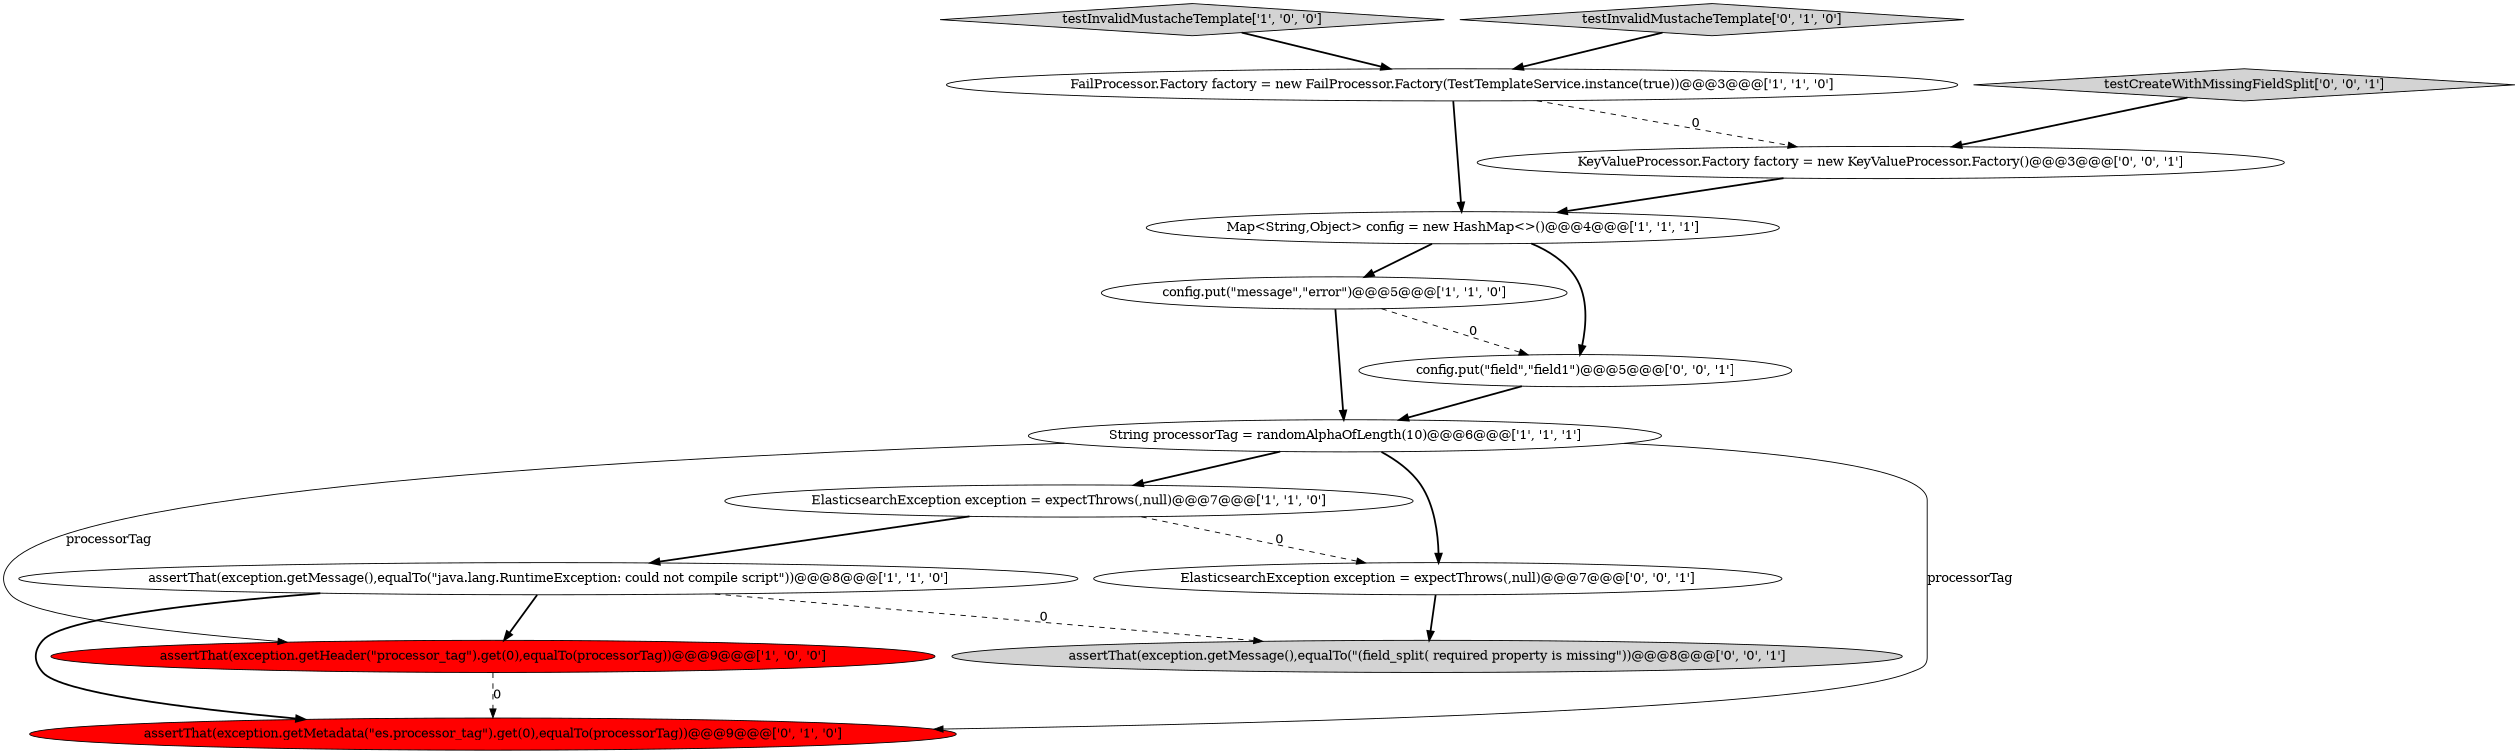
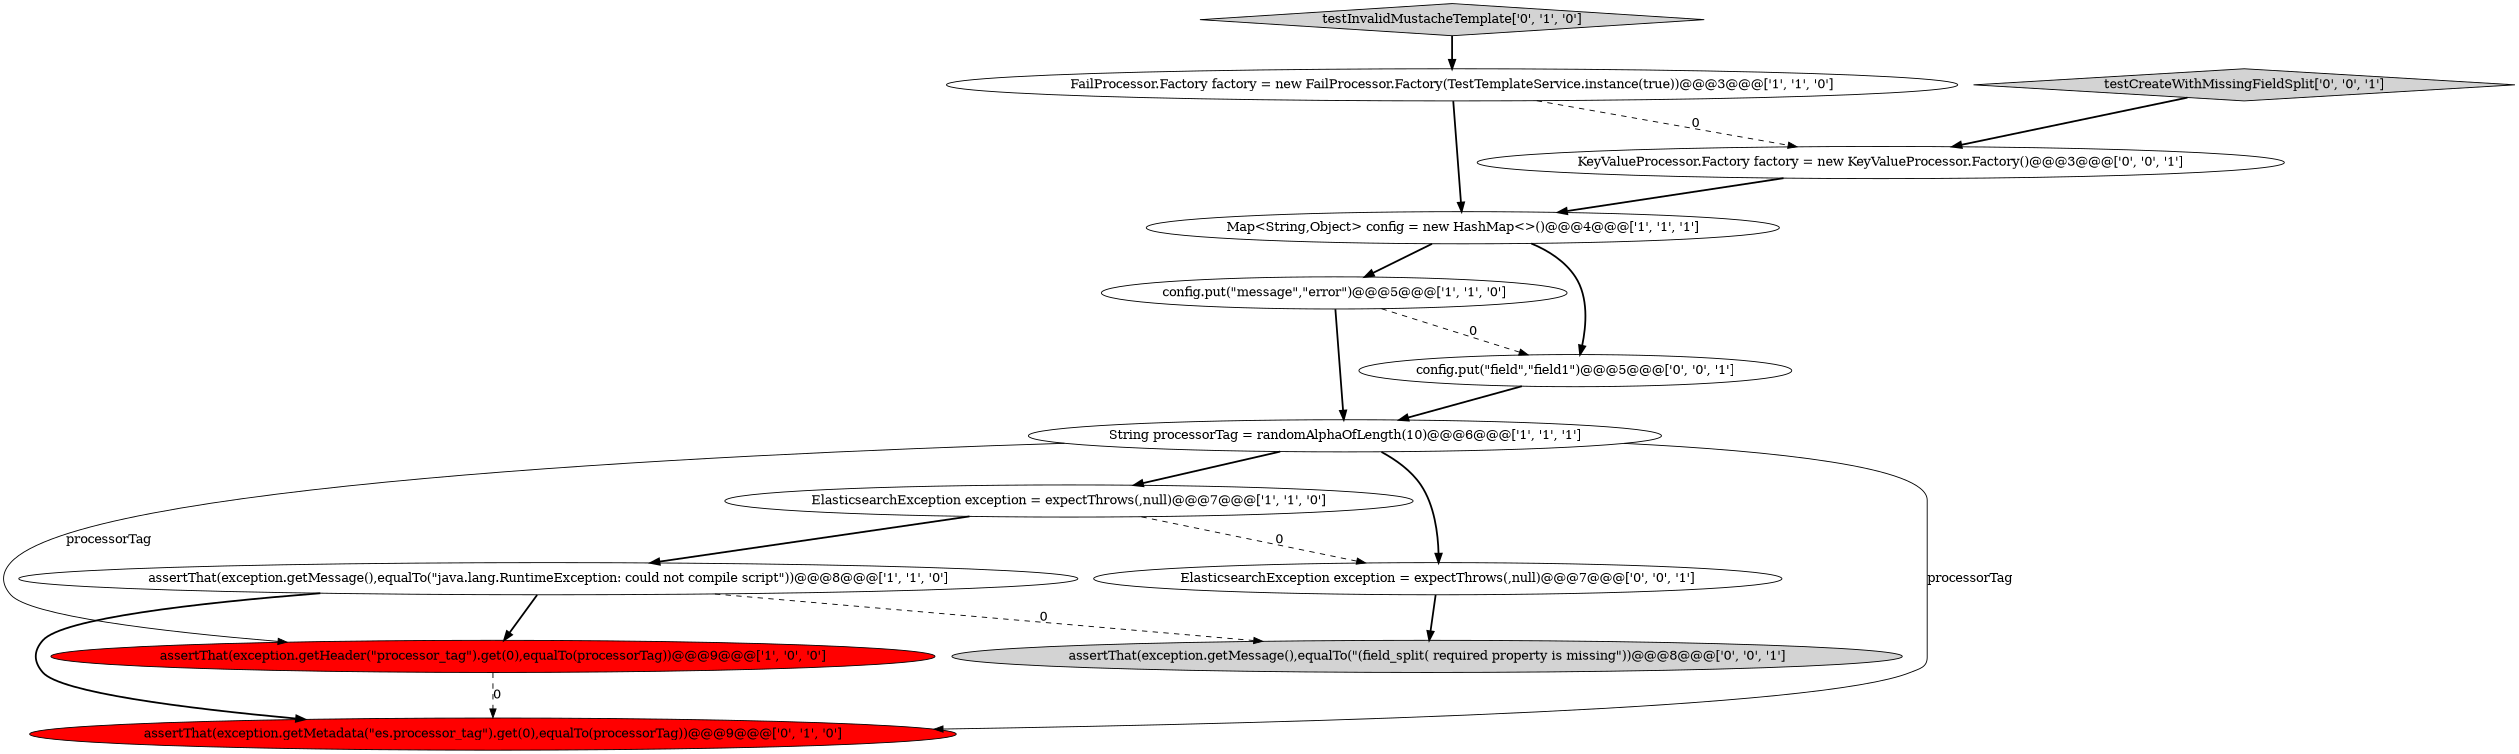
(1192, 20) -> none
